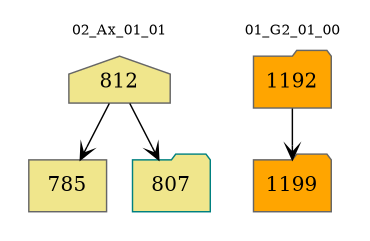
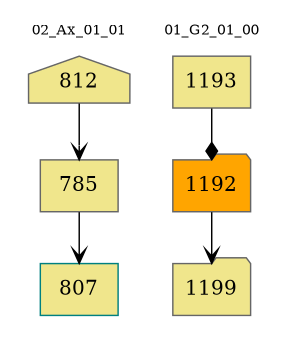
none -> (212, 82)
(141, 125) -> (79, 231)
(171, 186) -> (79, 289)
(292, 186) -> (212, 289)
